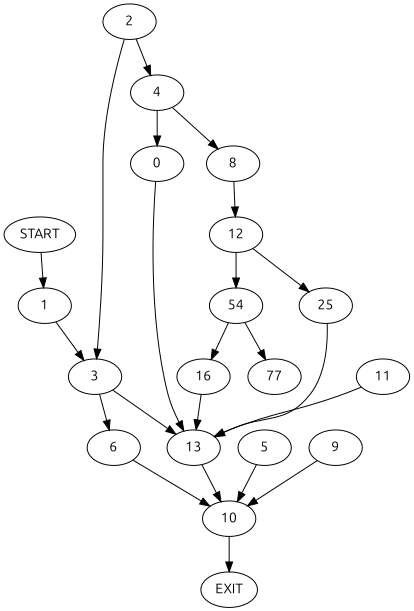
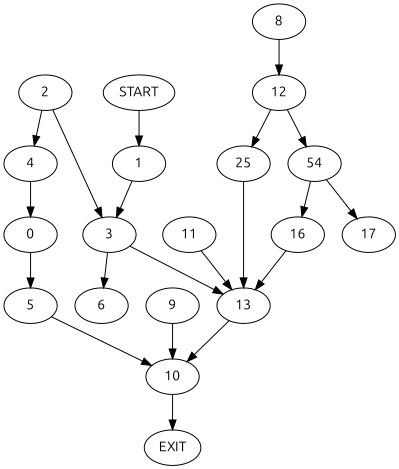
(191, 125) -> none
(155, 303) -> (31, 265)
(275, 377) -> (369, 235)
(167, 481) -> none
